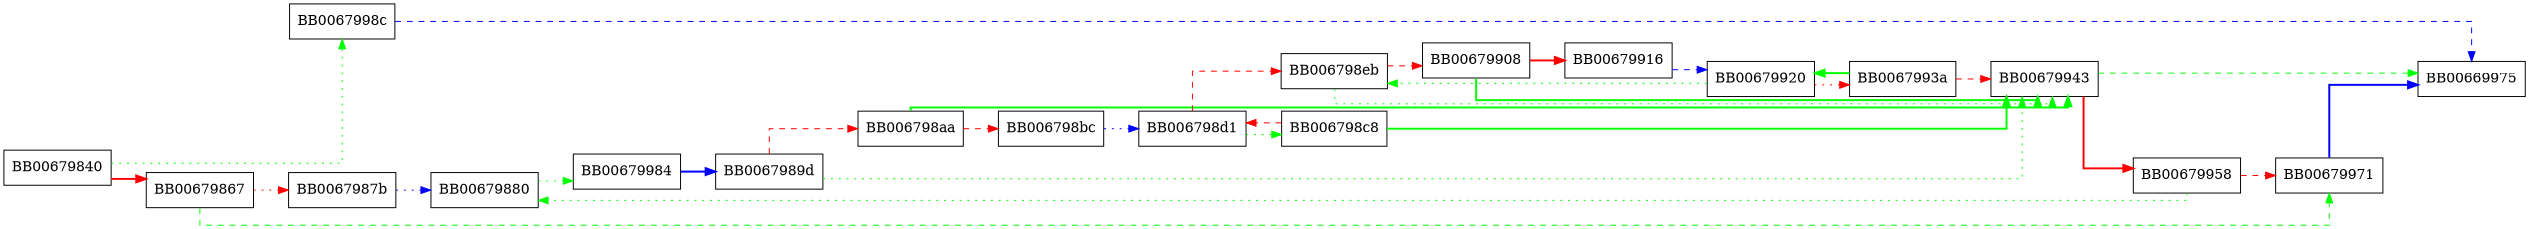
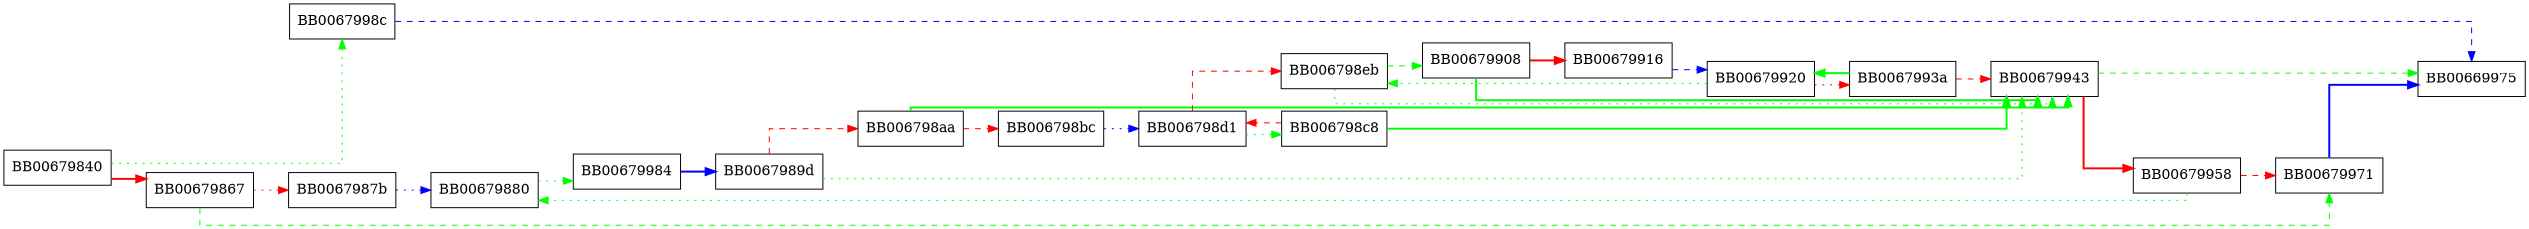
(1400, 66) -> (1400, 66)
